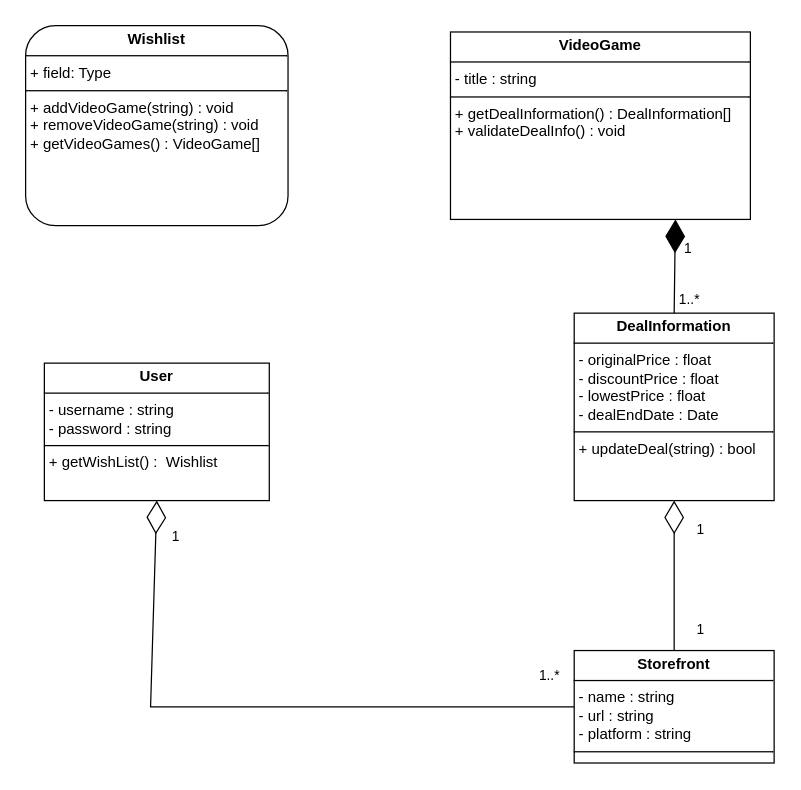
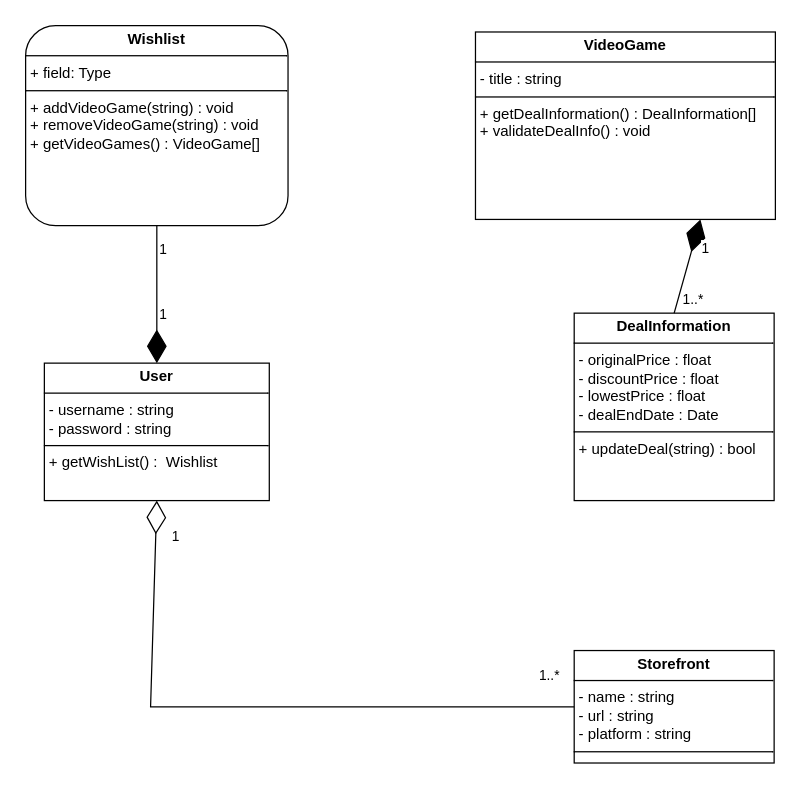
(601, 126) -> (626, 126)
none -> (157, 278)
(674, 592) -> none
